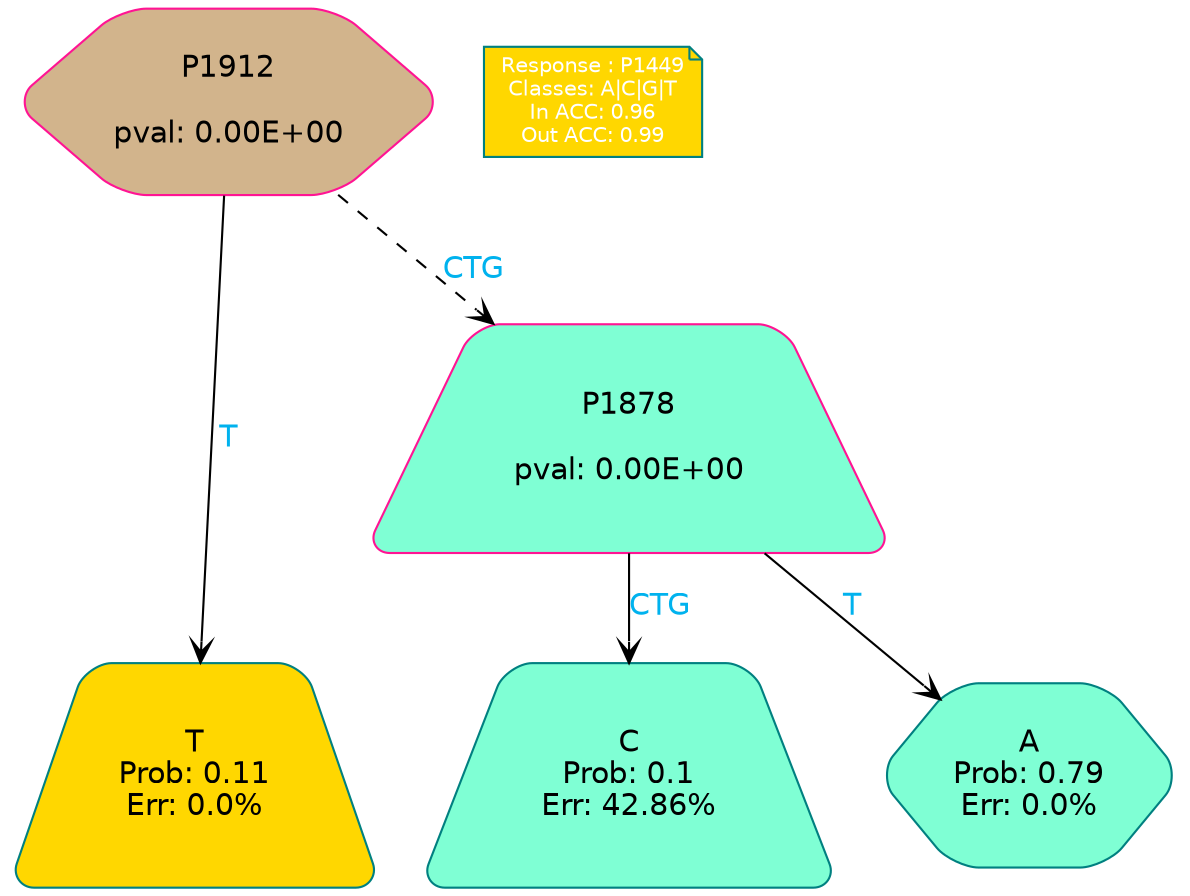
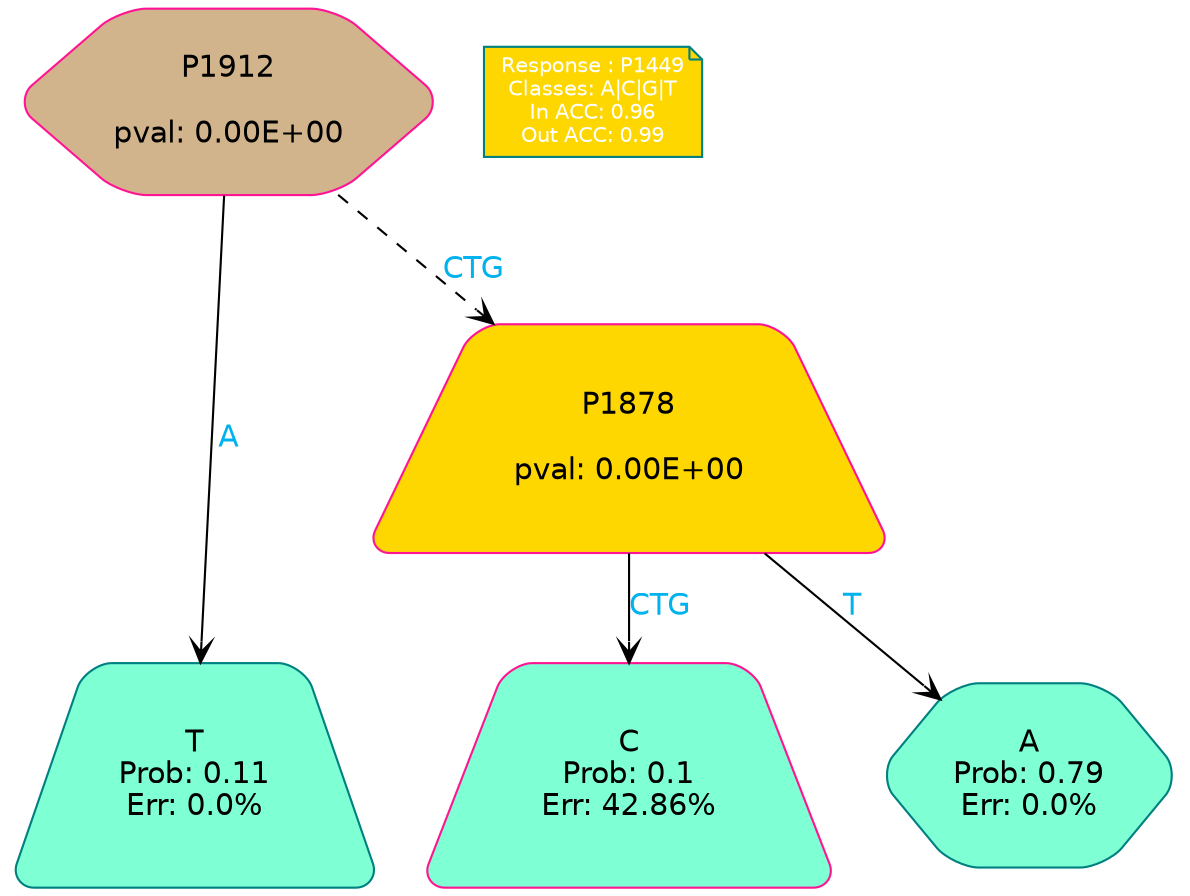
(229, 439) -> (229, 439)
(629, 439) -> (629, 439)
(195, 775) -> (195, 775)
(629, 775) -> (629, 775)
